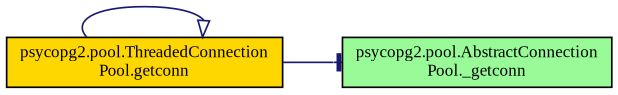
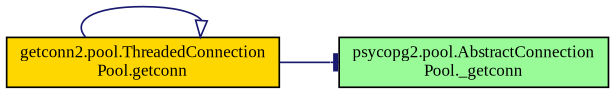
(145, 62) -> (143, 62)
